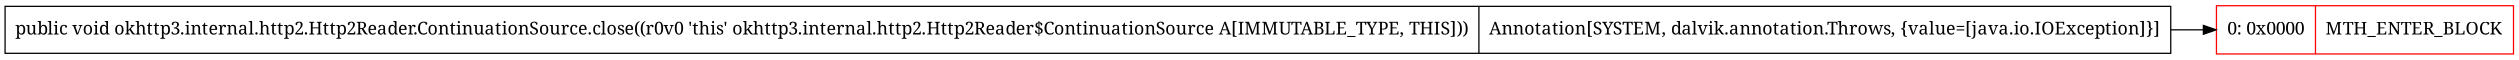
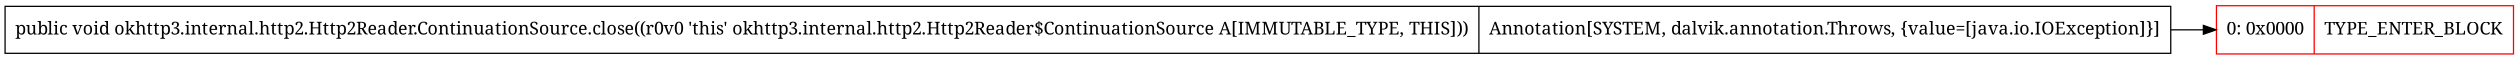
(2414, 29) -> (2414, 29)
